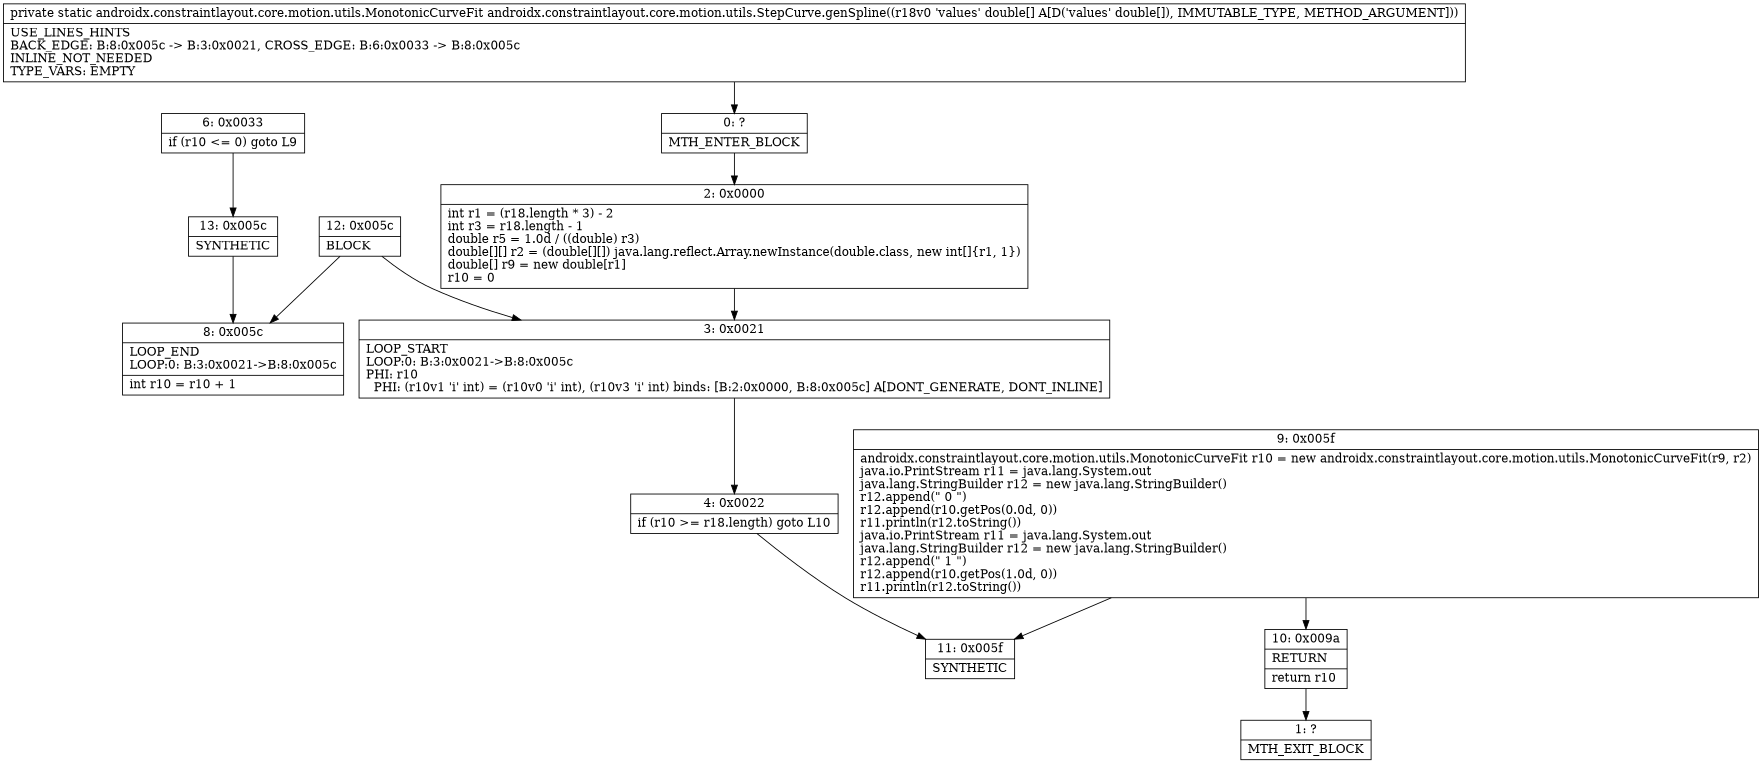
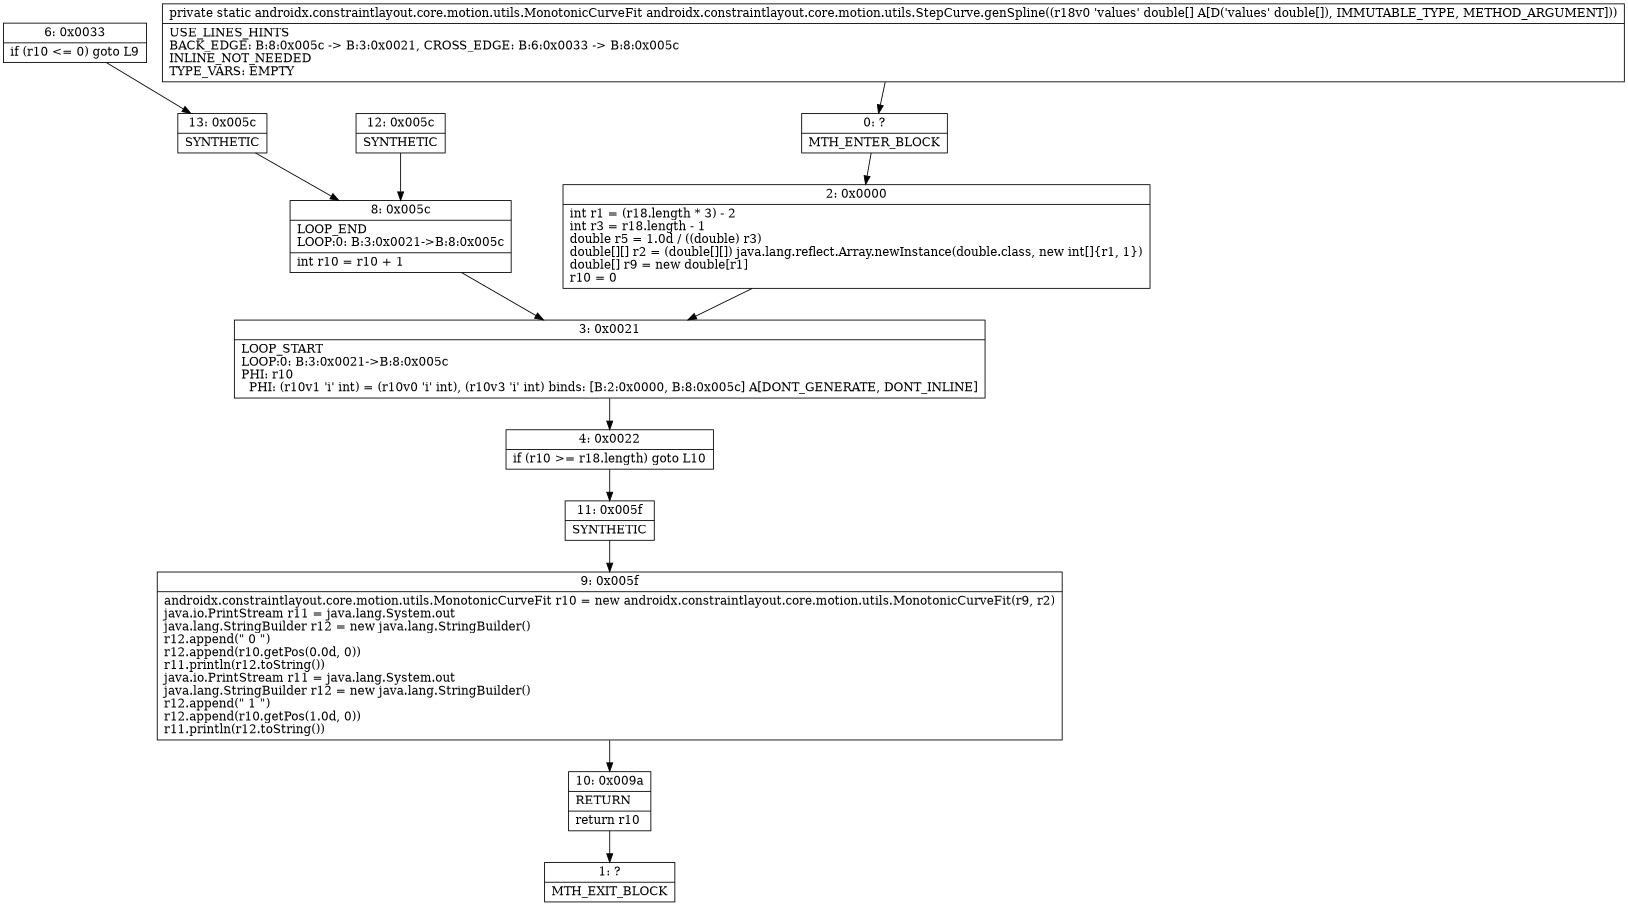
(348, 246) -> (401, 143)
(444, 294) -> (499, 294)
(1067, 617) -> (610, 552)
